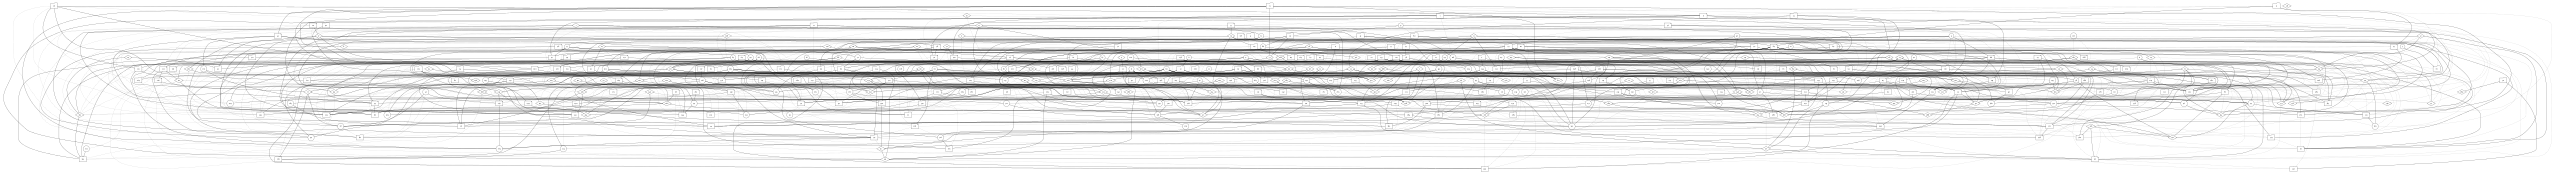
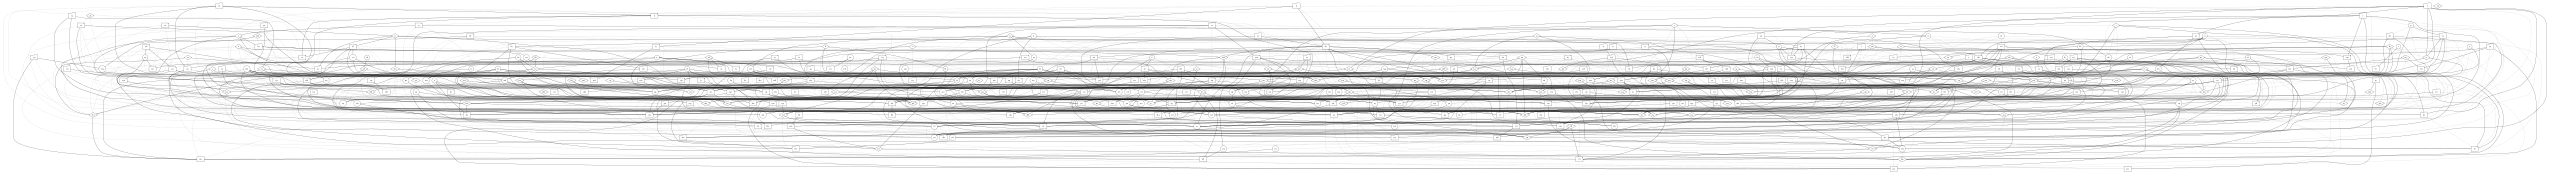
(1436, 58) -> none
